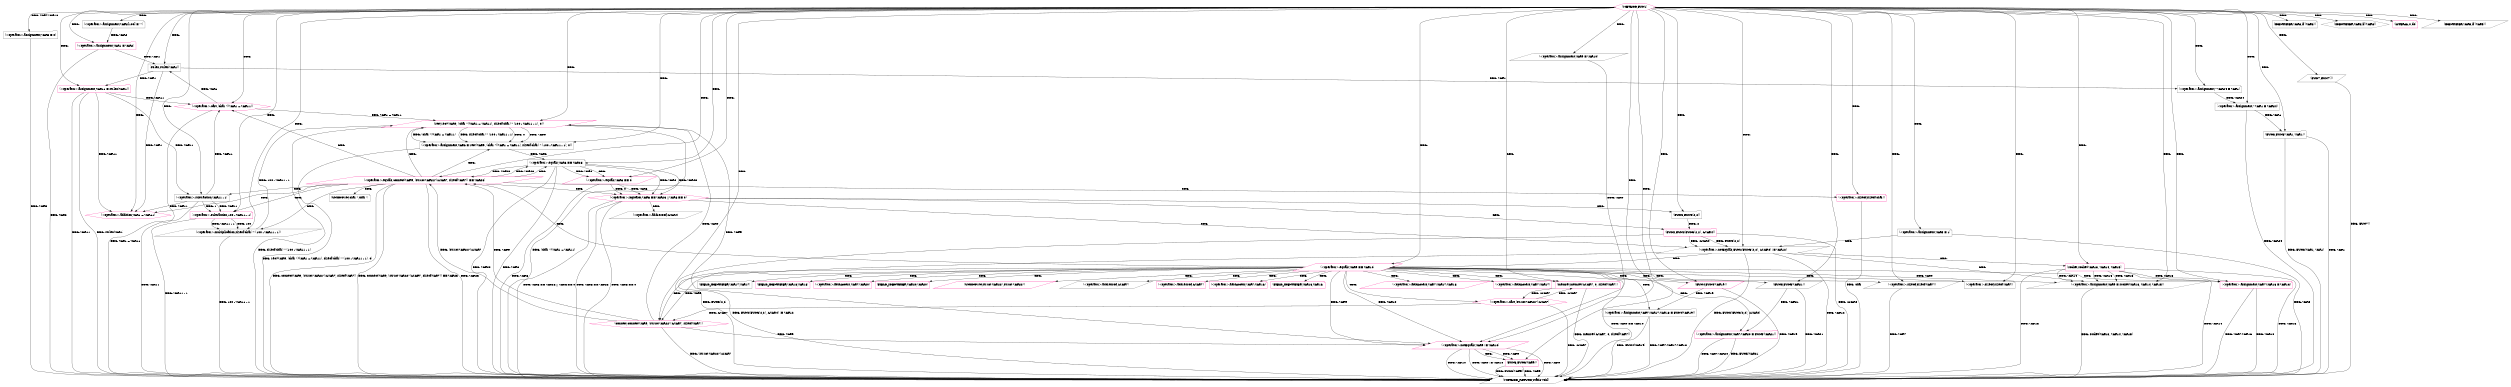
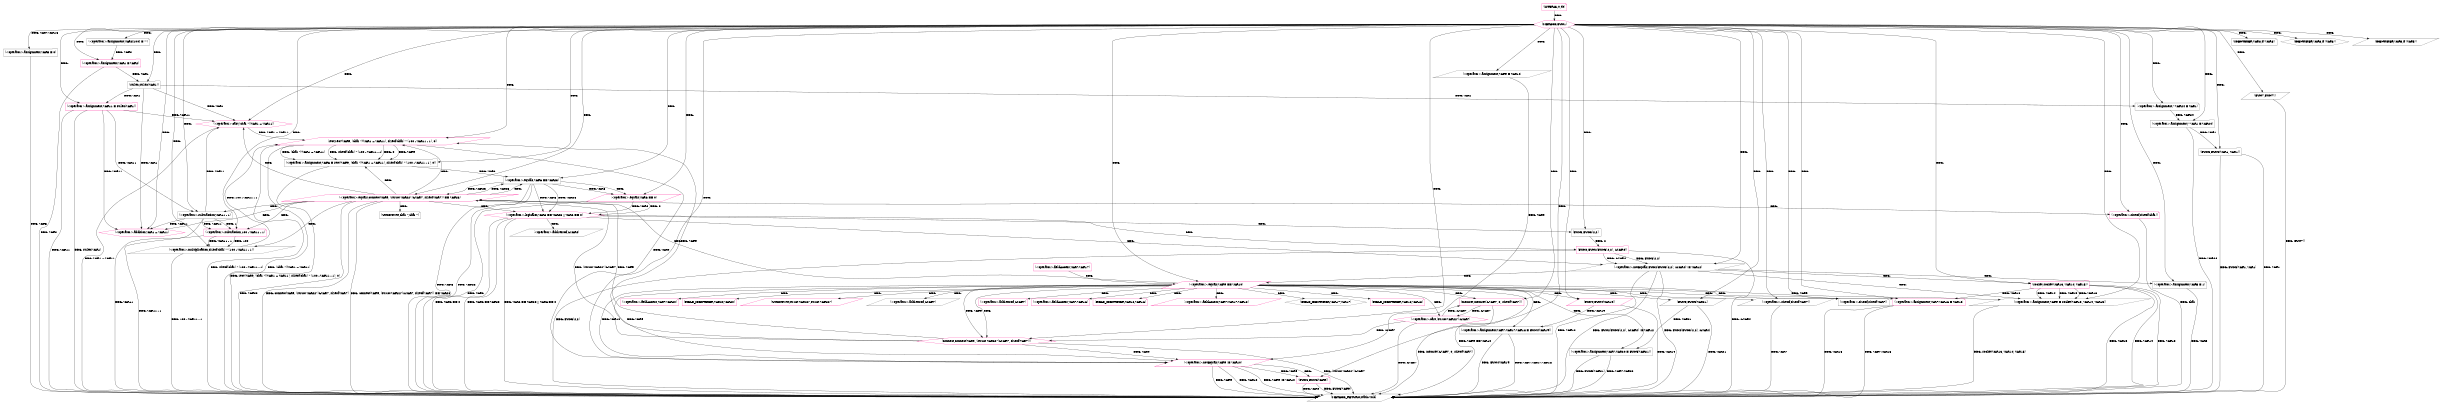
(2023, 8) -> (1554, 15)
(194, 88) -> (193, 104)
(1840, 241) -> (1934, 276)
(1436, 276) -> (1120, 282)
(725, 285) -> (1326, 302)
(1736, 335) -> (1611, 352)
